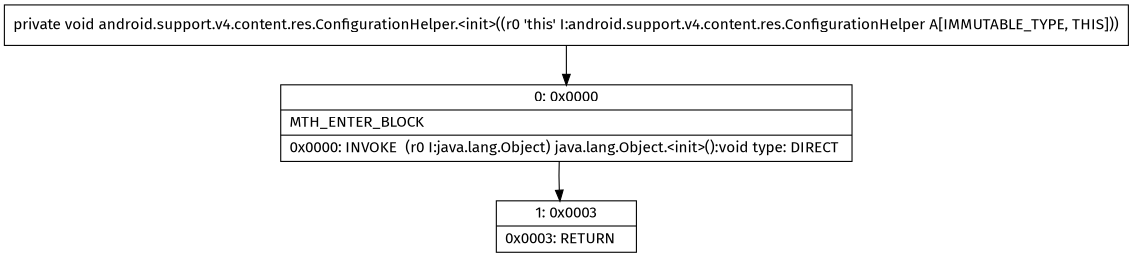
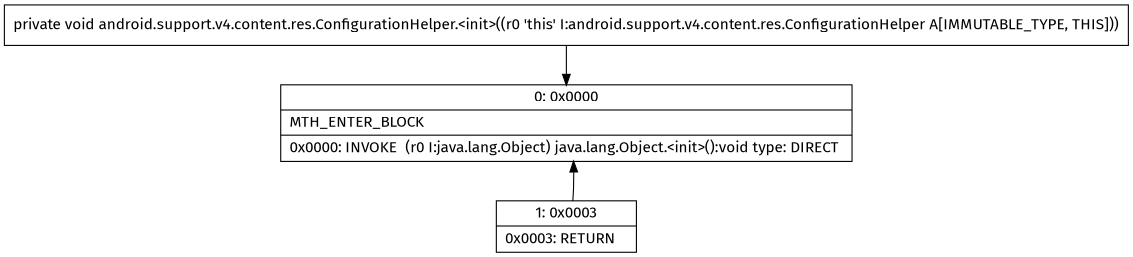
(559, 176) -> (574, 187)
